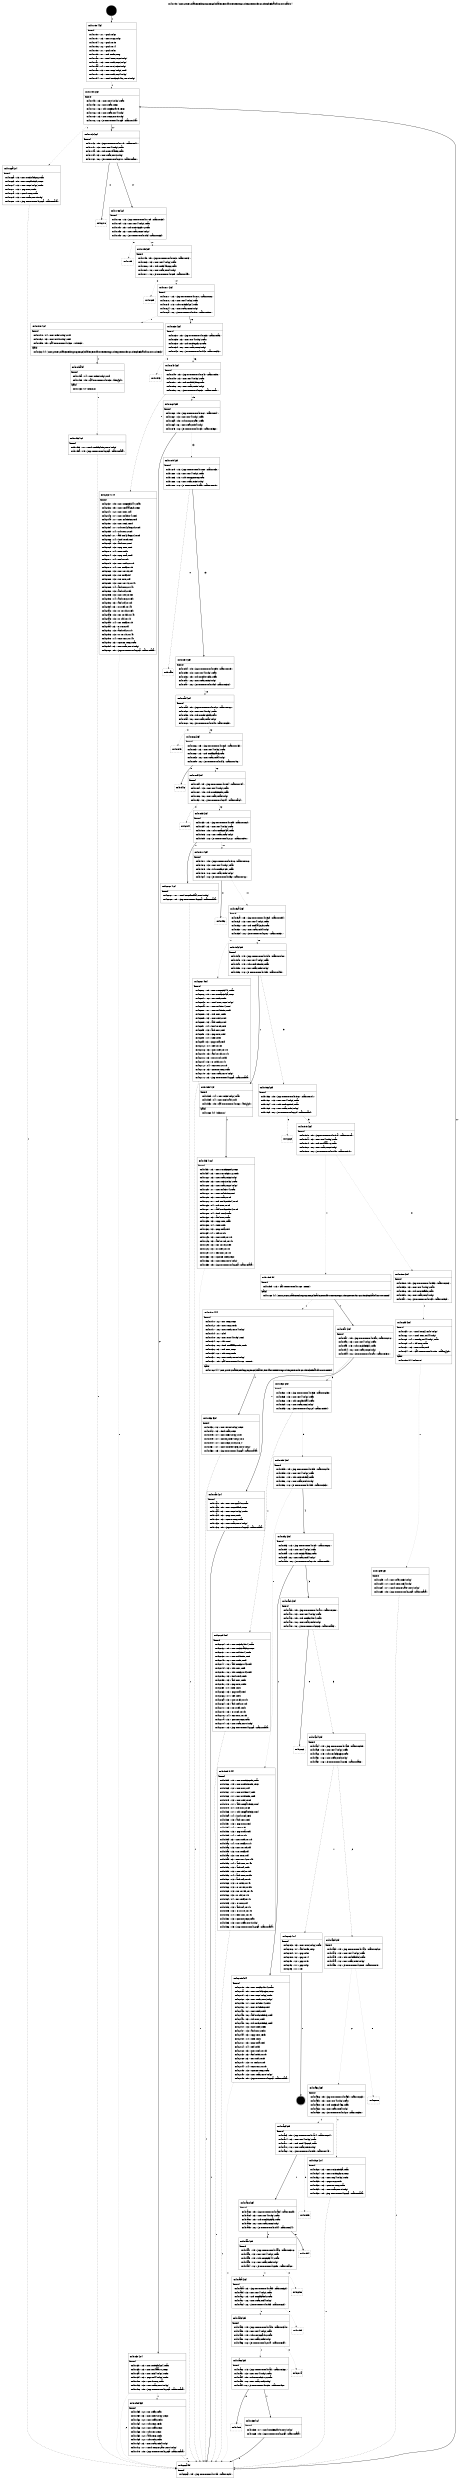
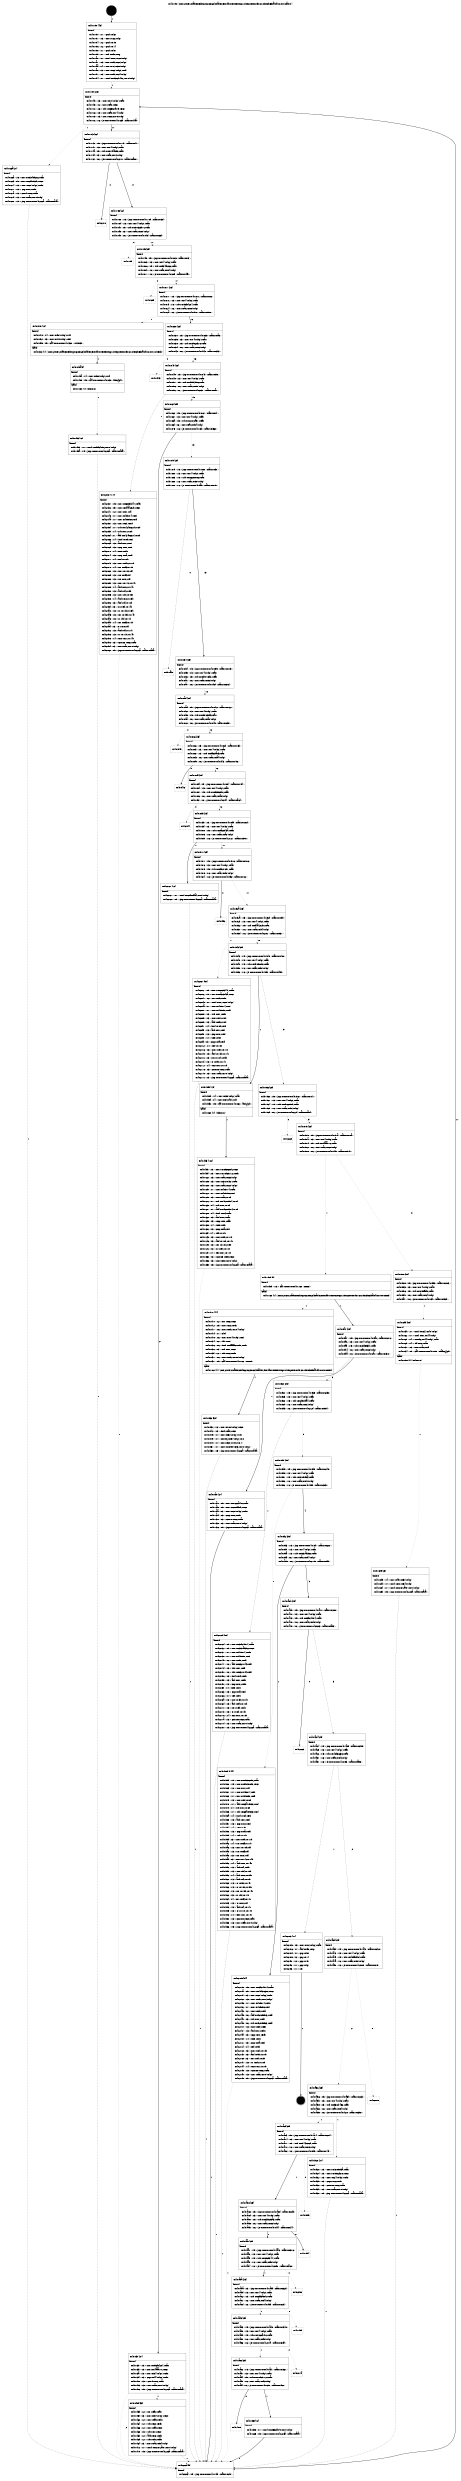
(264, 2272) -> (264, 2272)
